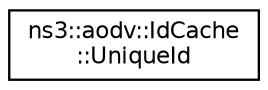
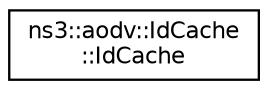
(134, 45) -> (134, 45)
